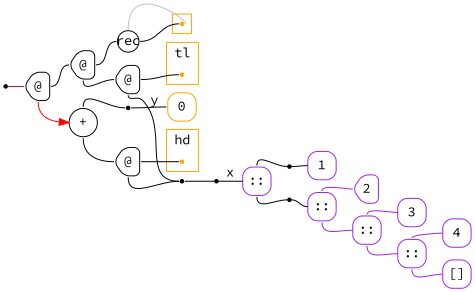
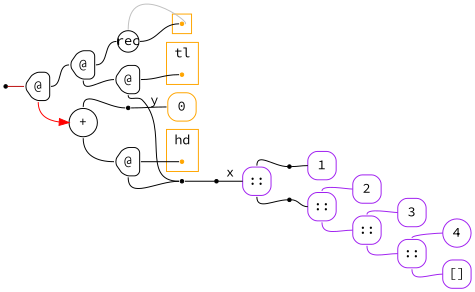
(367, 189) -> (367, 189)
(457, 233) -> (457, 233)
